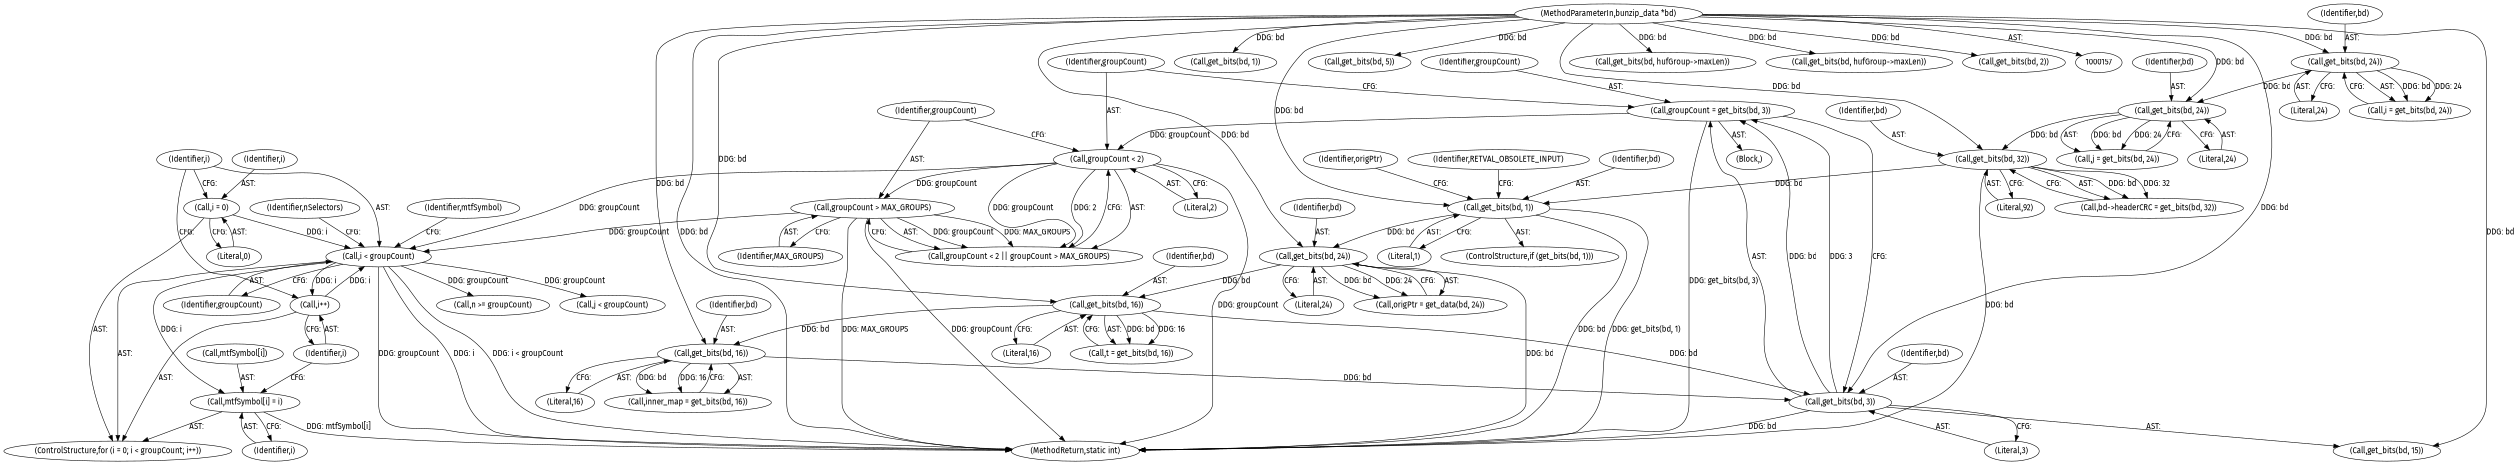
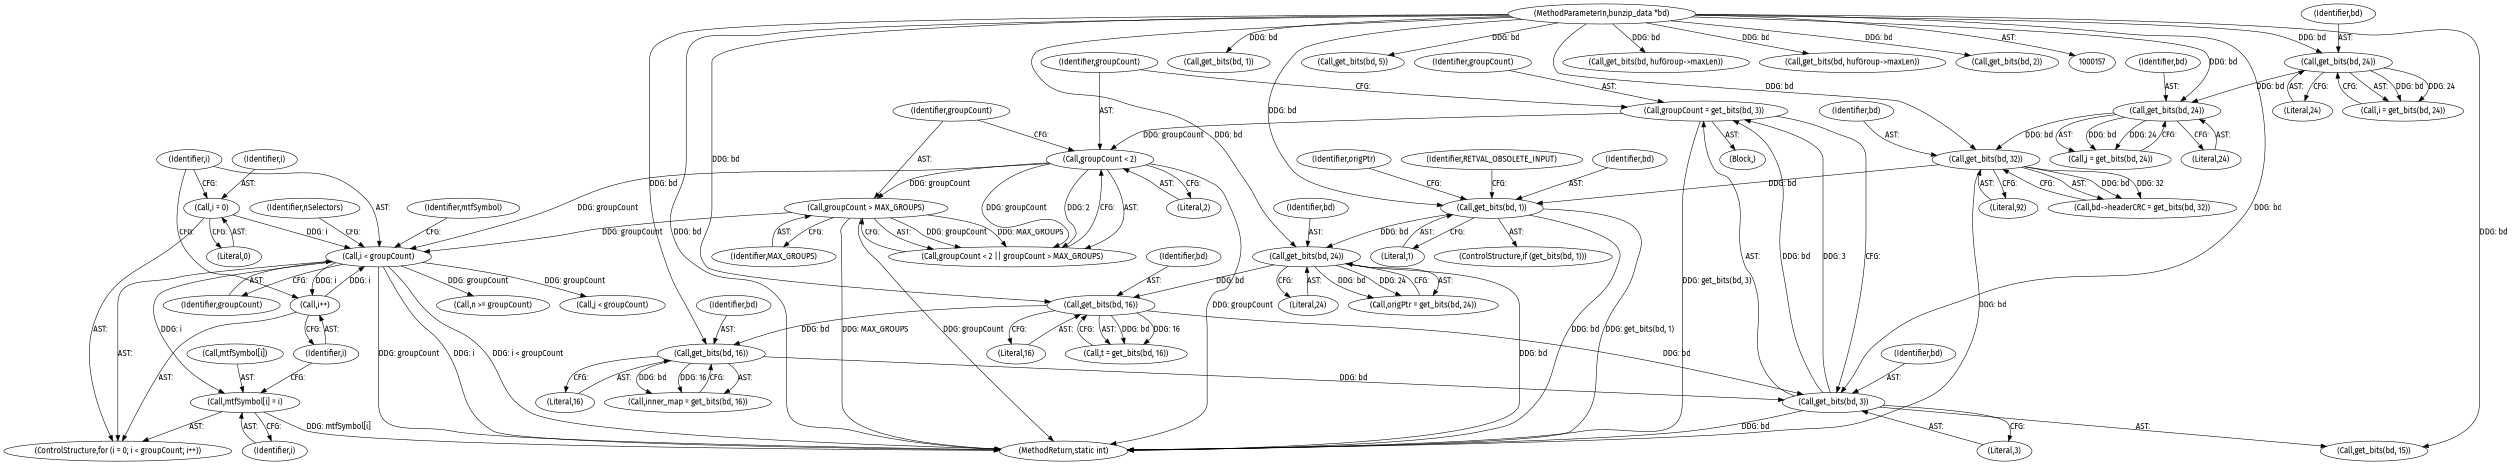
(1431, 305) -> (1423, 305)
